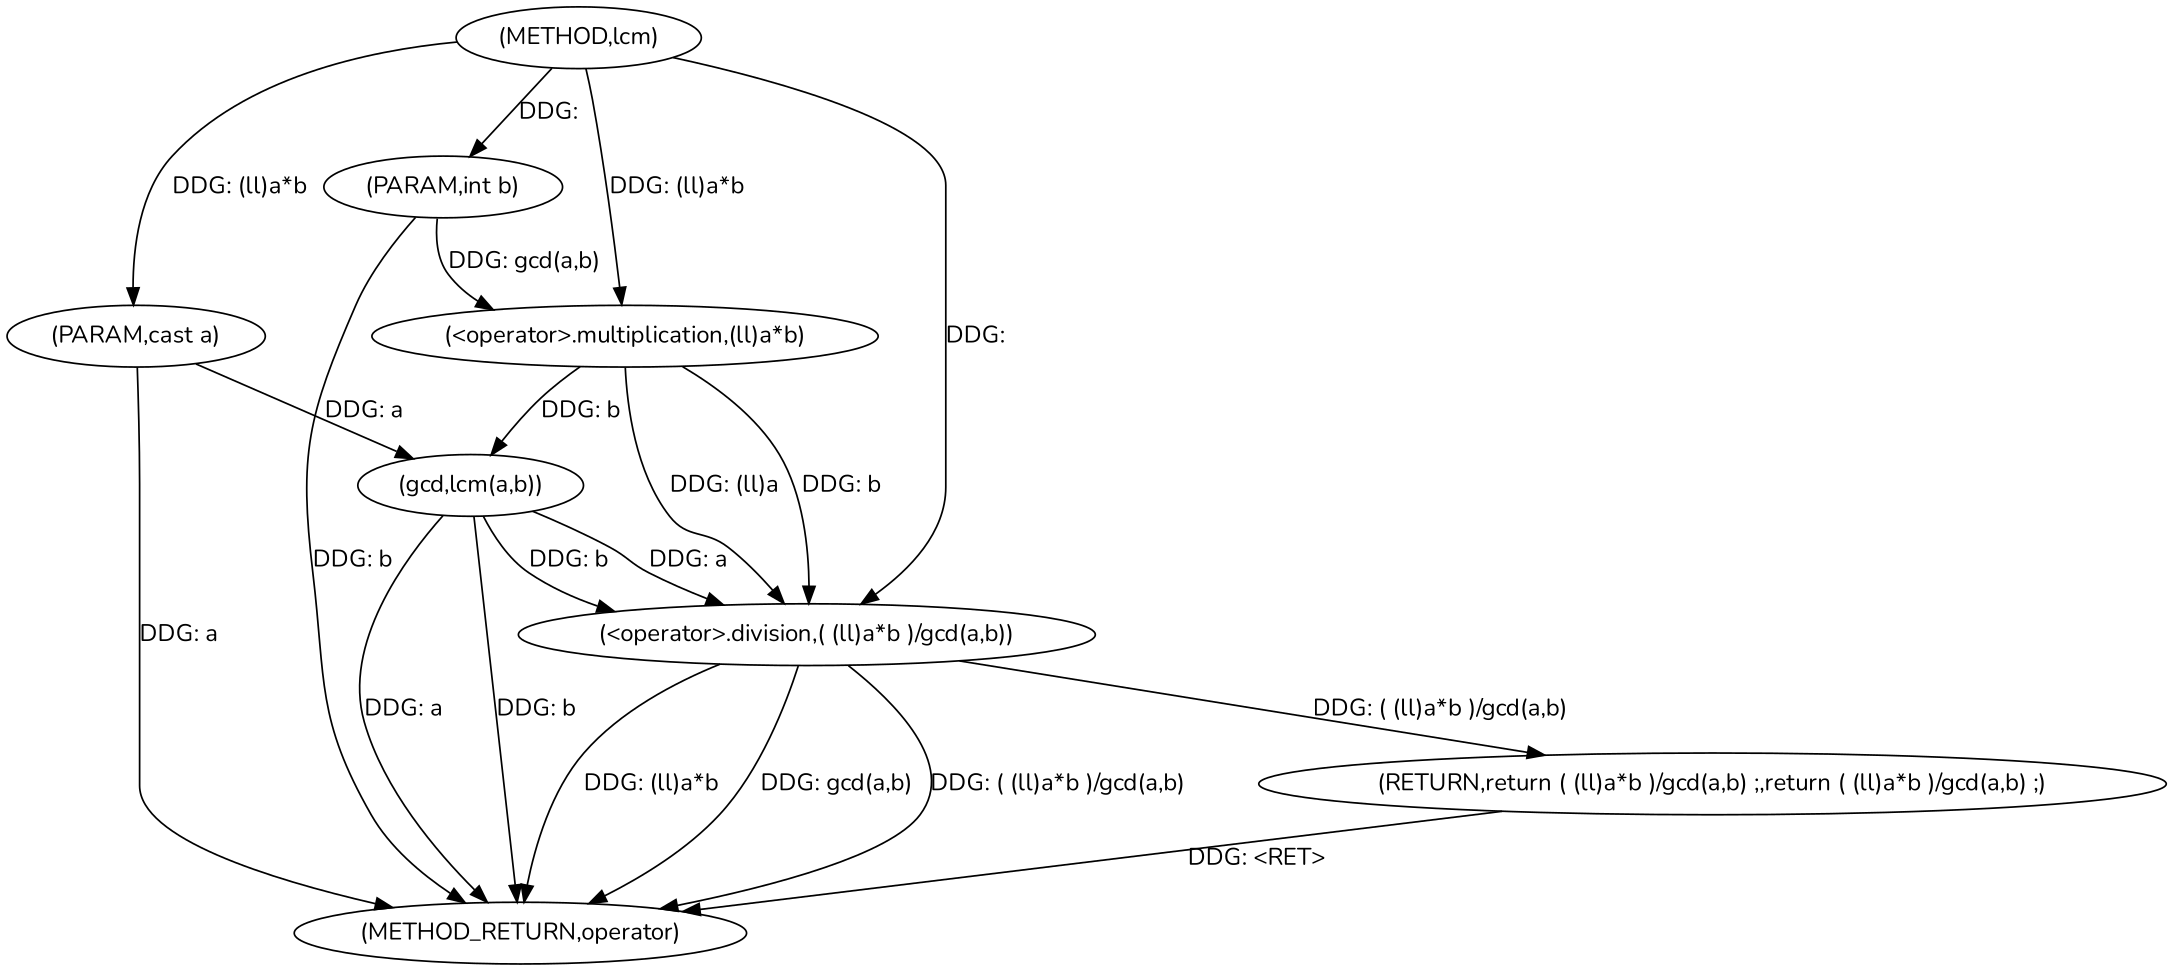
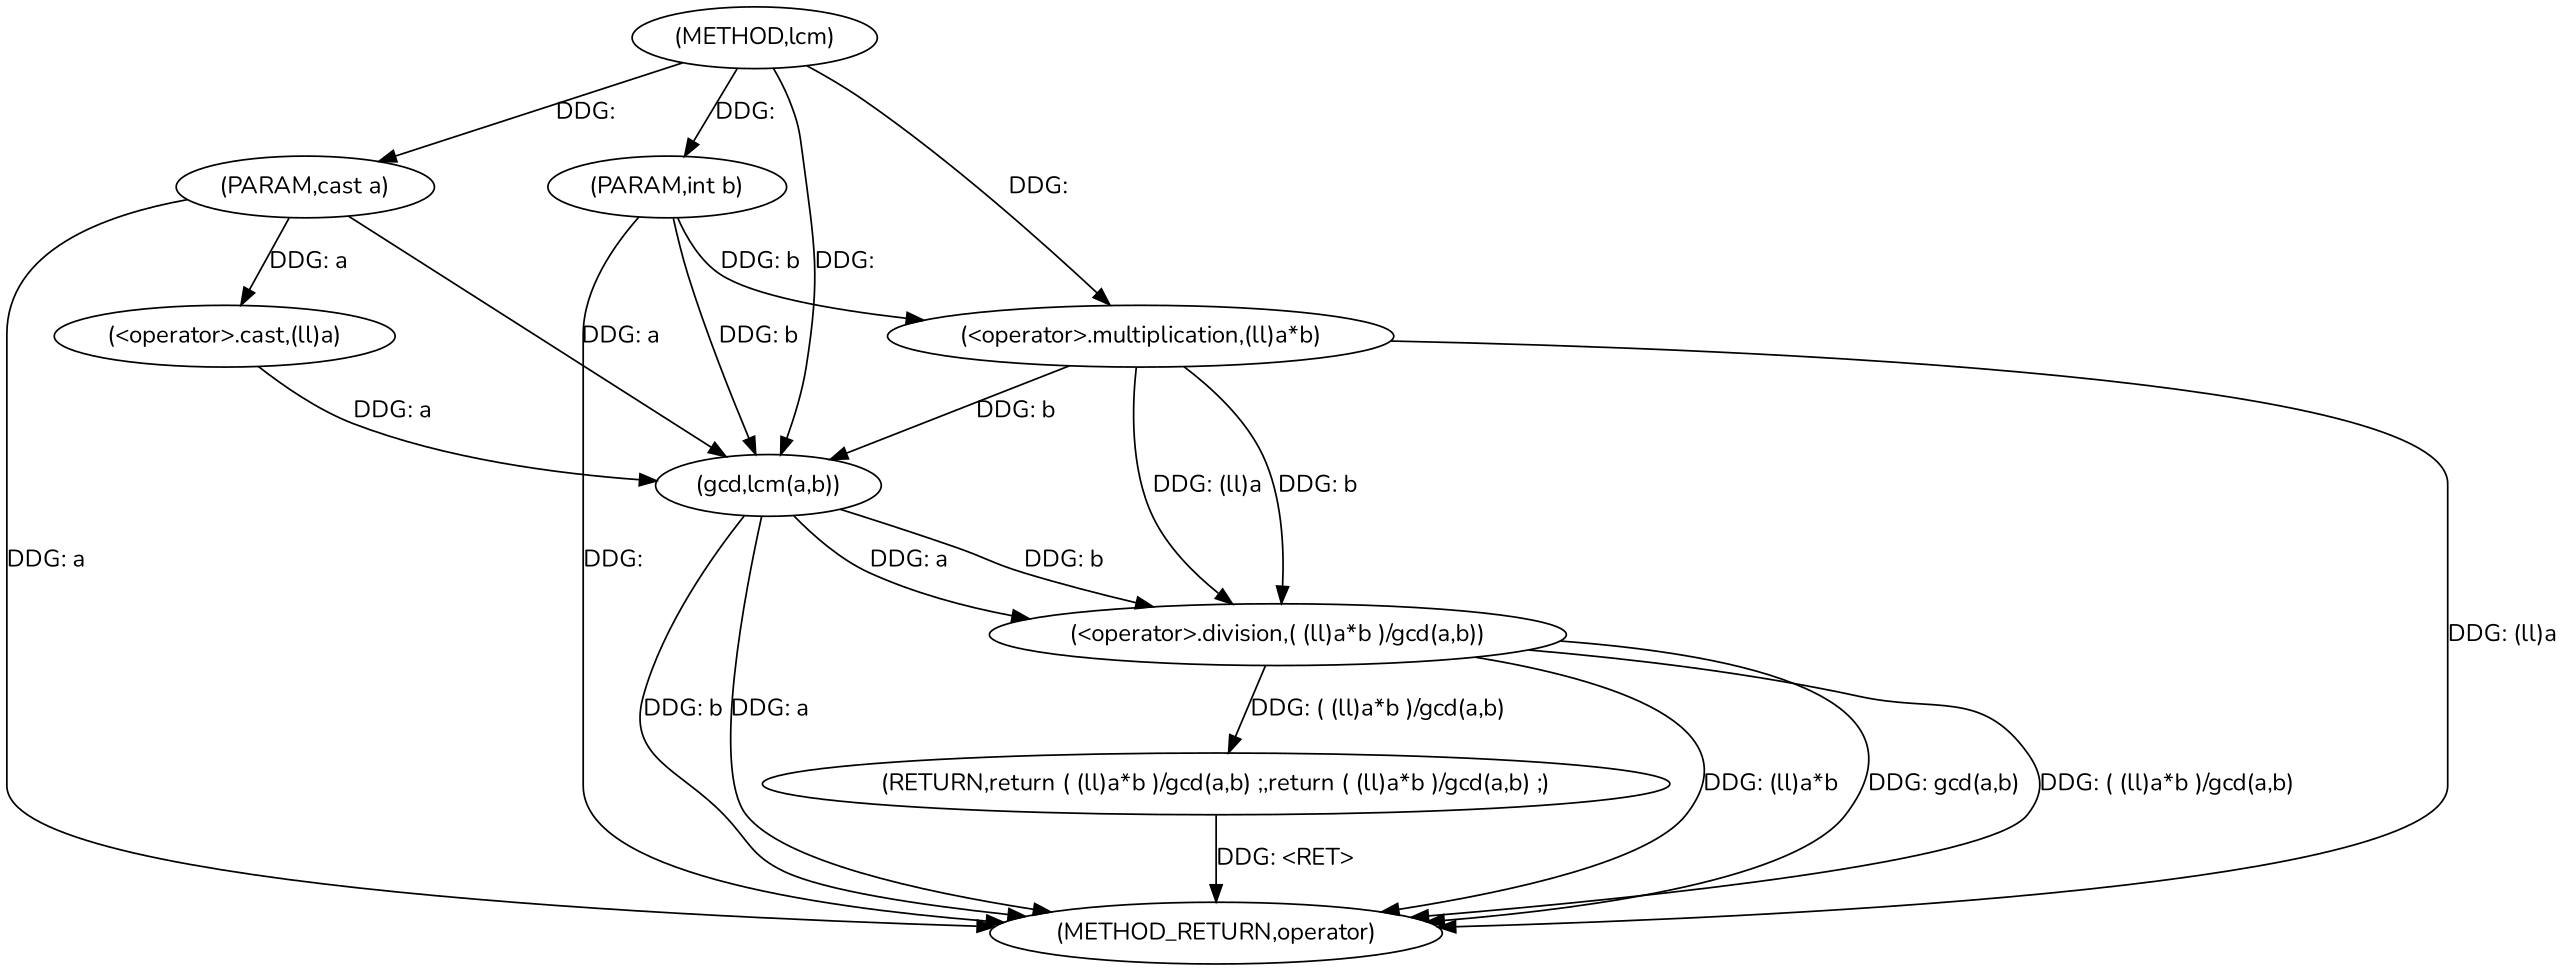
(240, 187) -> (589, 112)
(677, 187) -> (1042, 187)
(946, 247) -> (814, 252)
(525, 262) -> (761, 262)
none -> (707, 330)
none -> (225, 336)
(353, 560) -> (617, 560)
none -> (2448, 602)
